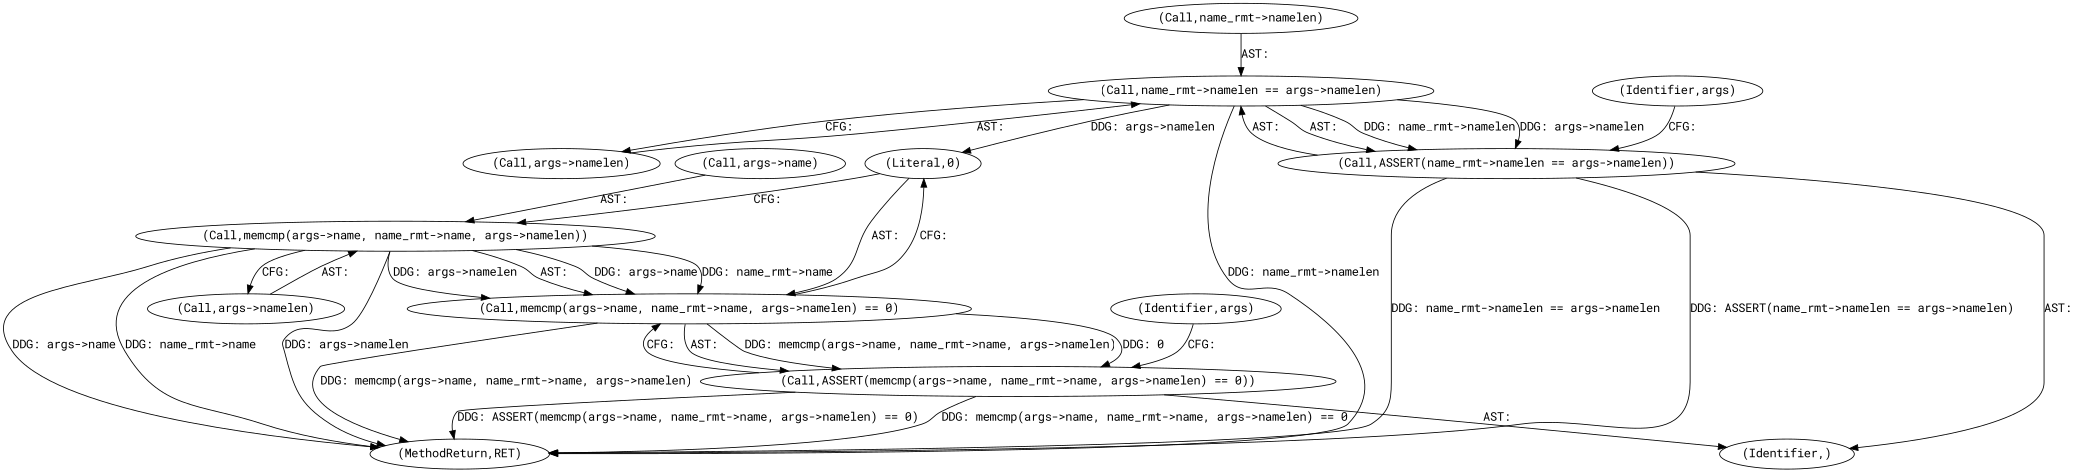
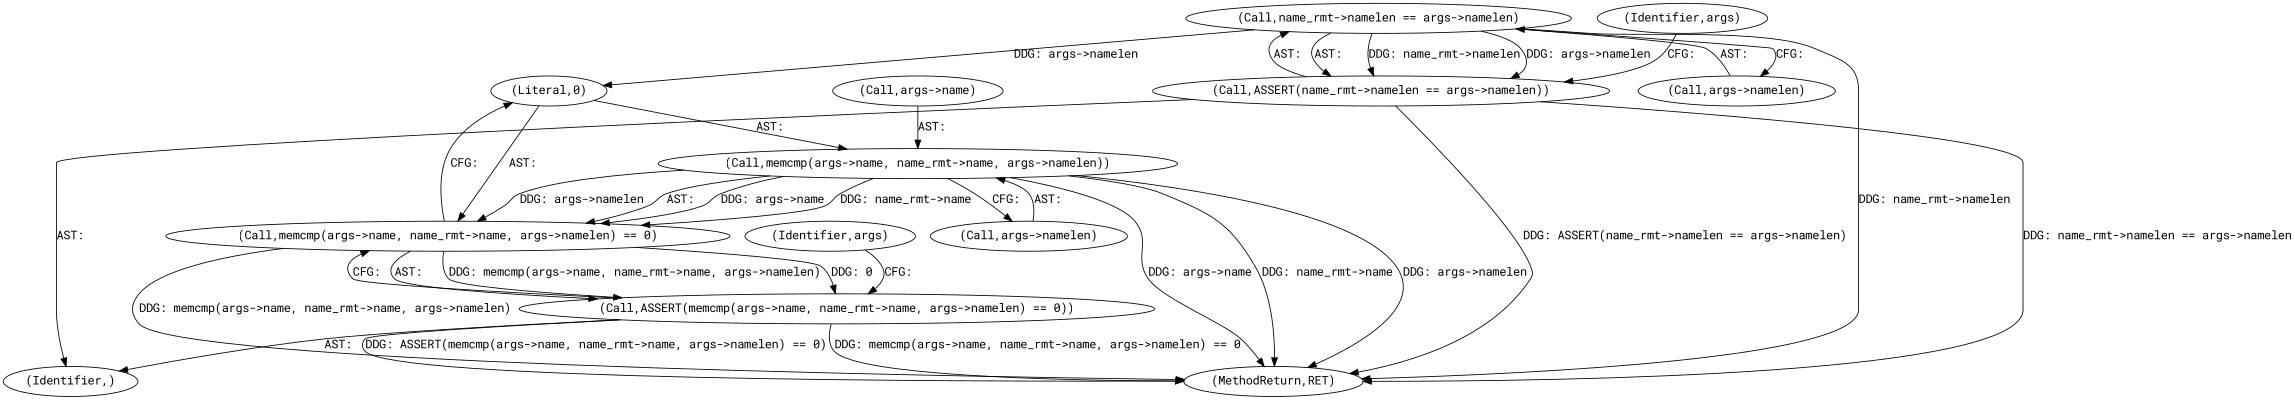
(1241, 18) -> none
(771, 200) -> (773, 127)
